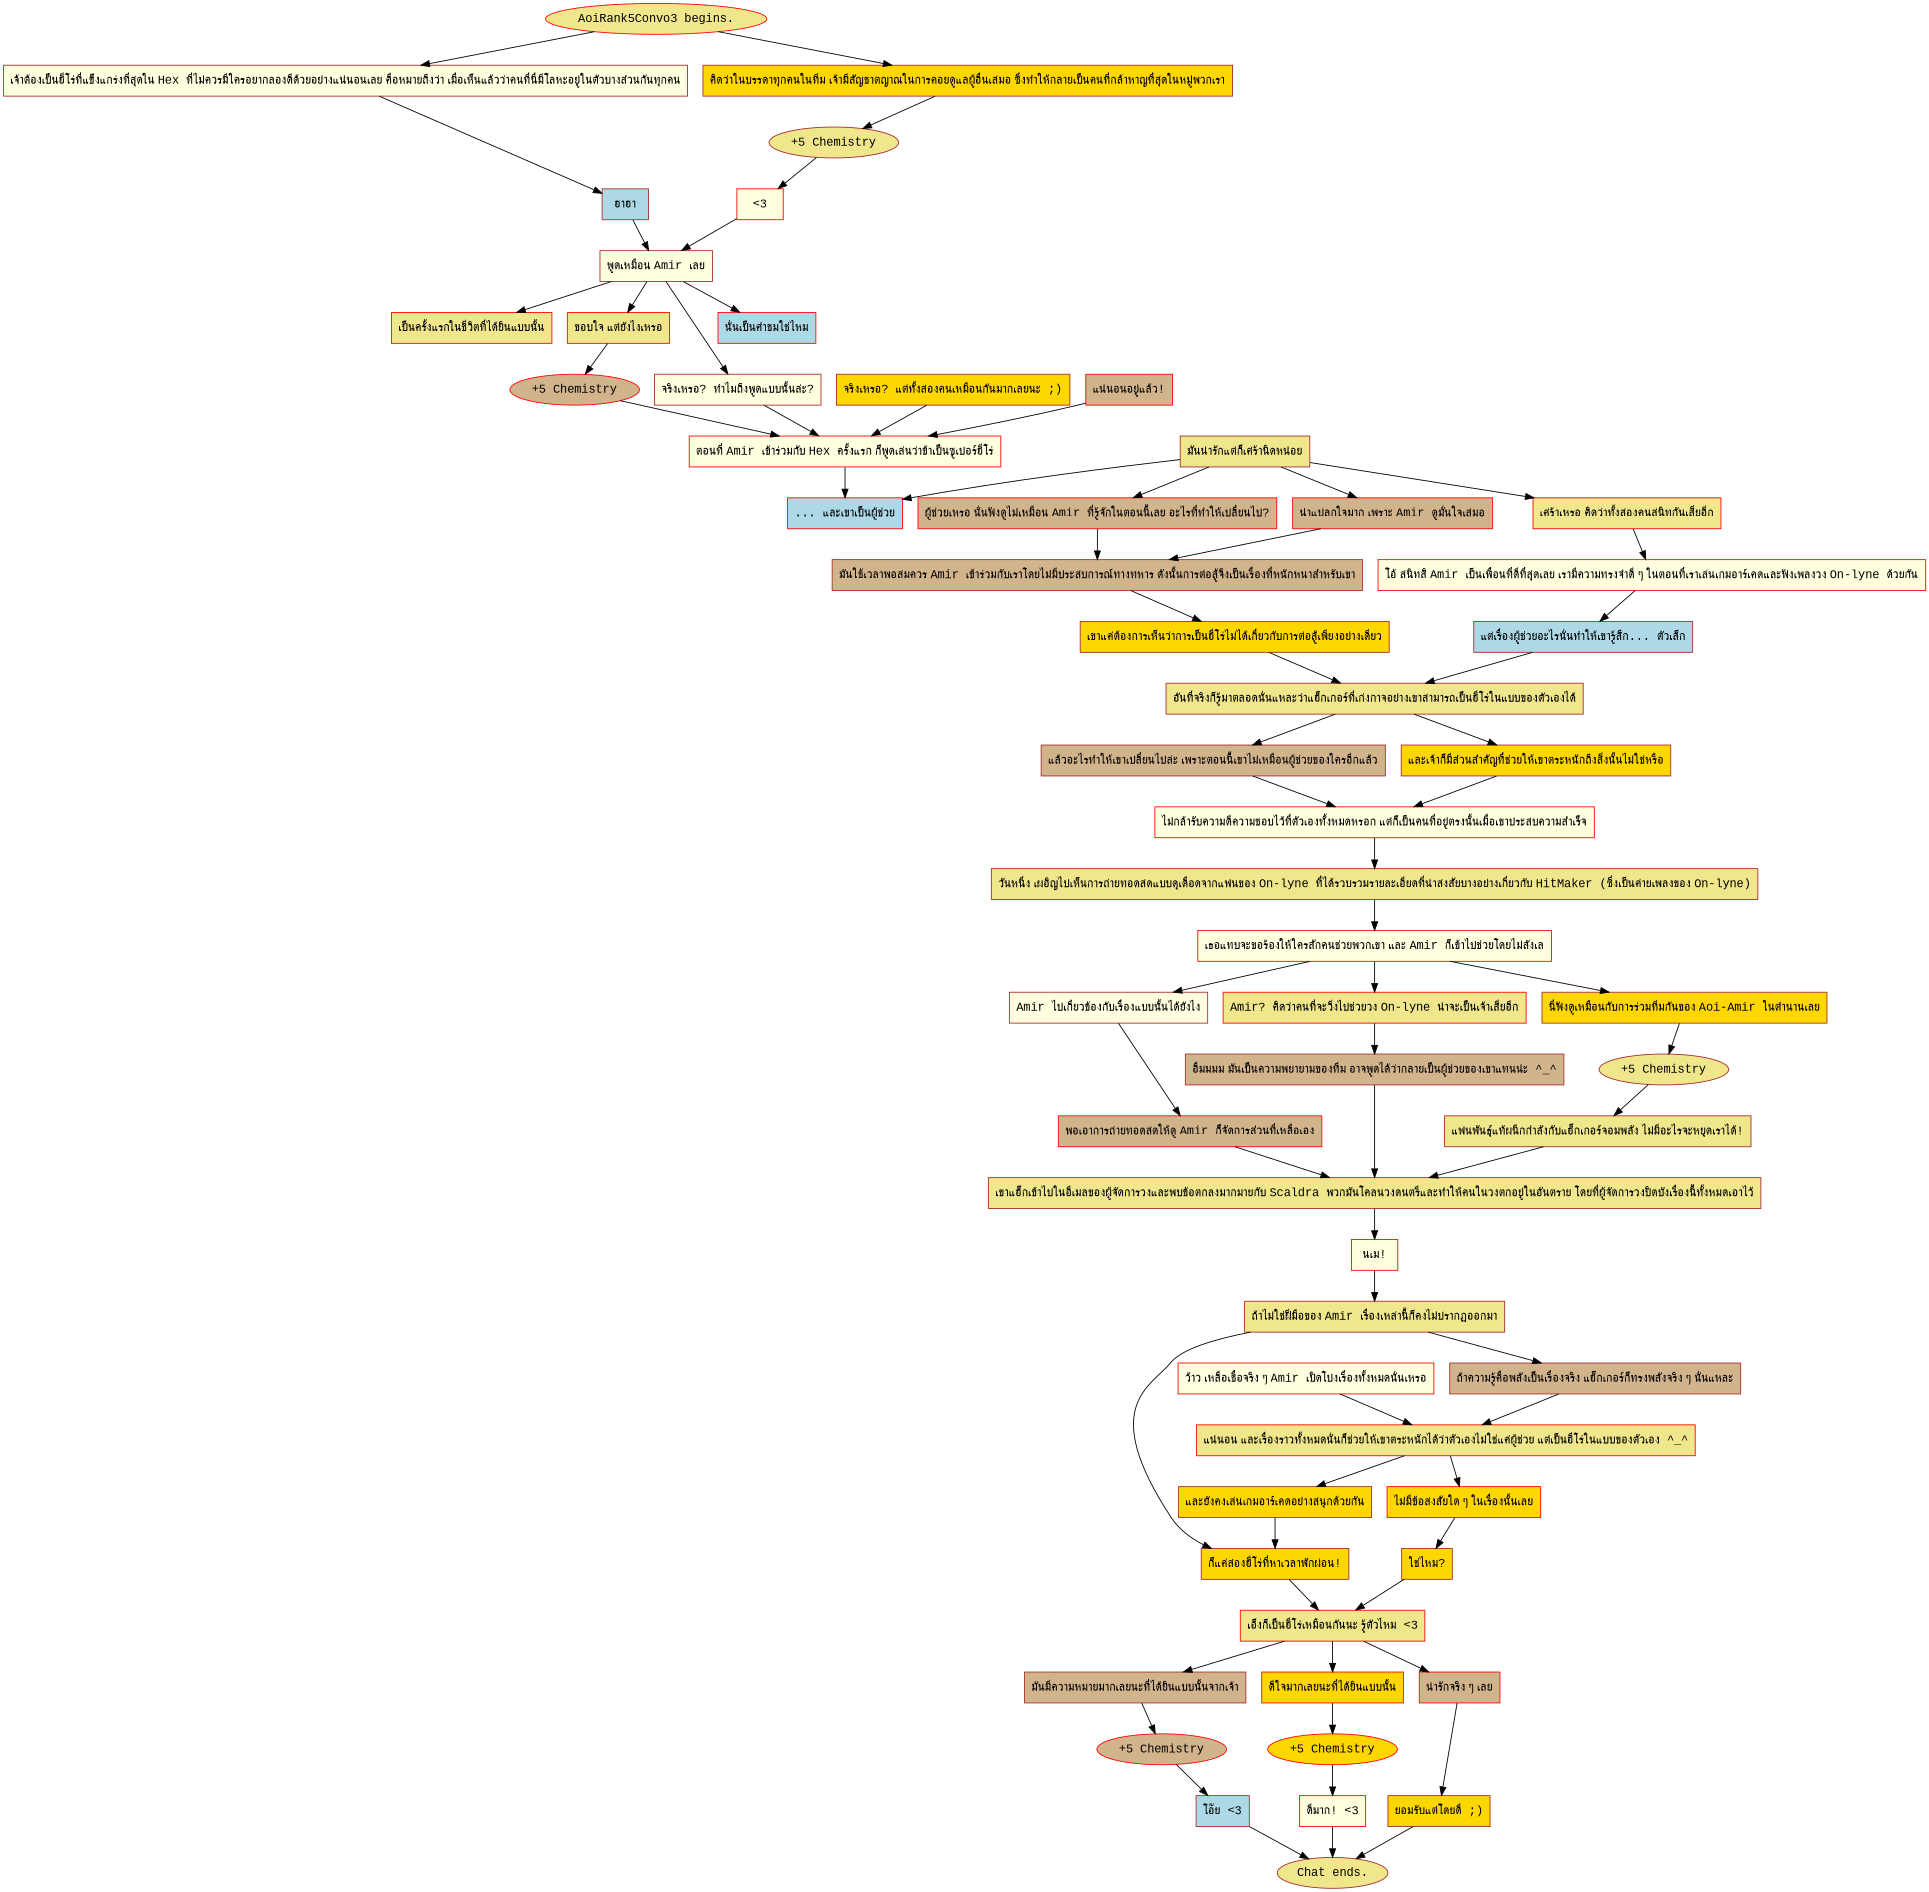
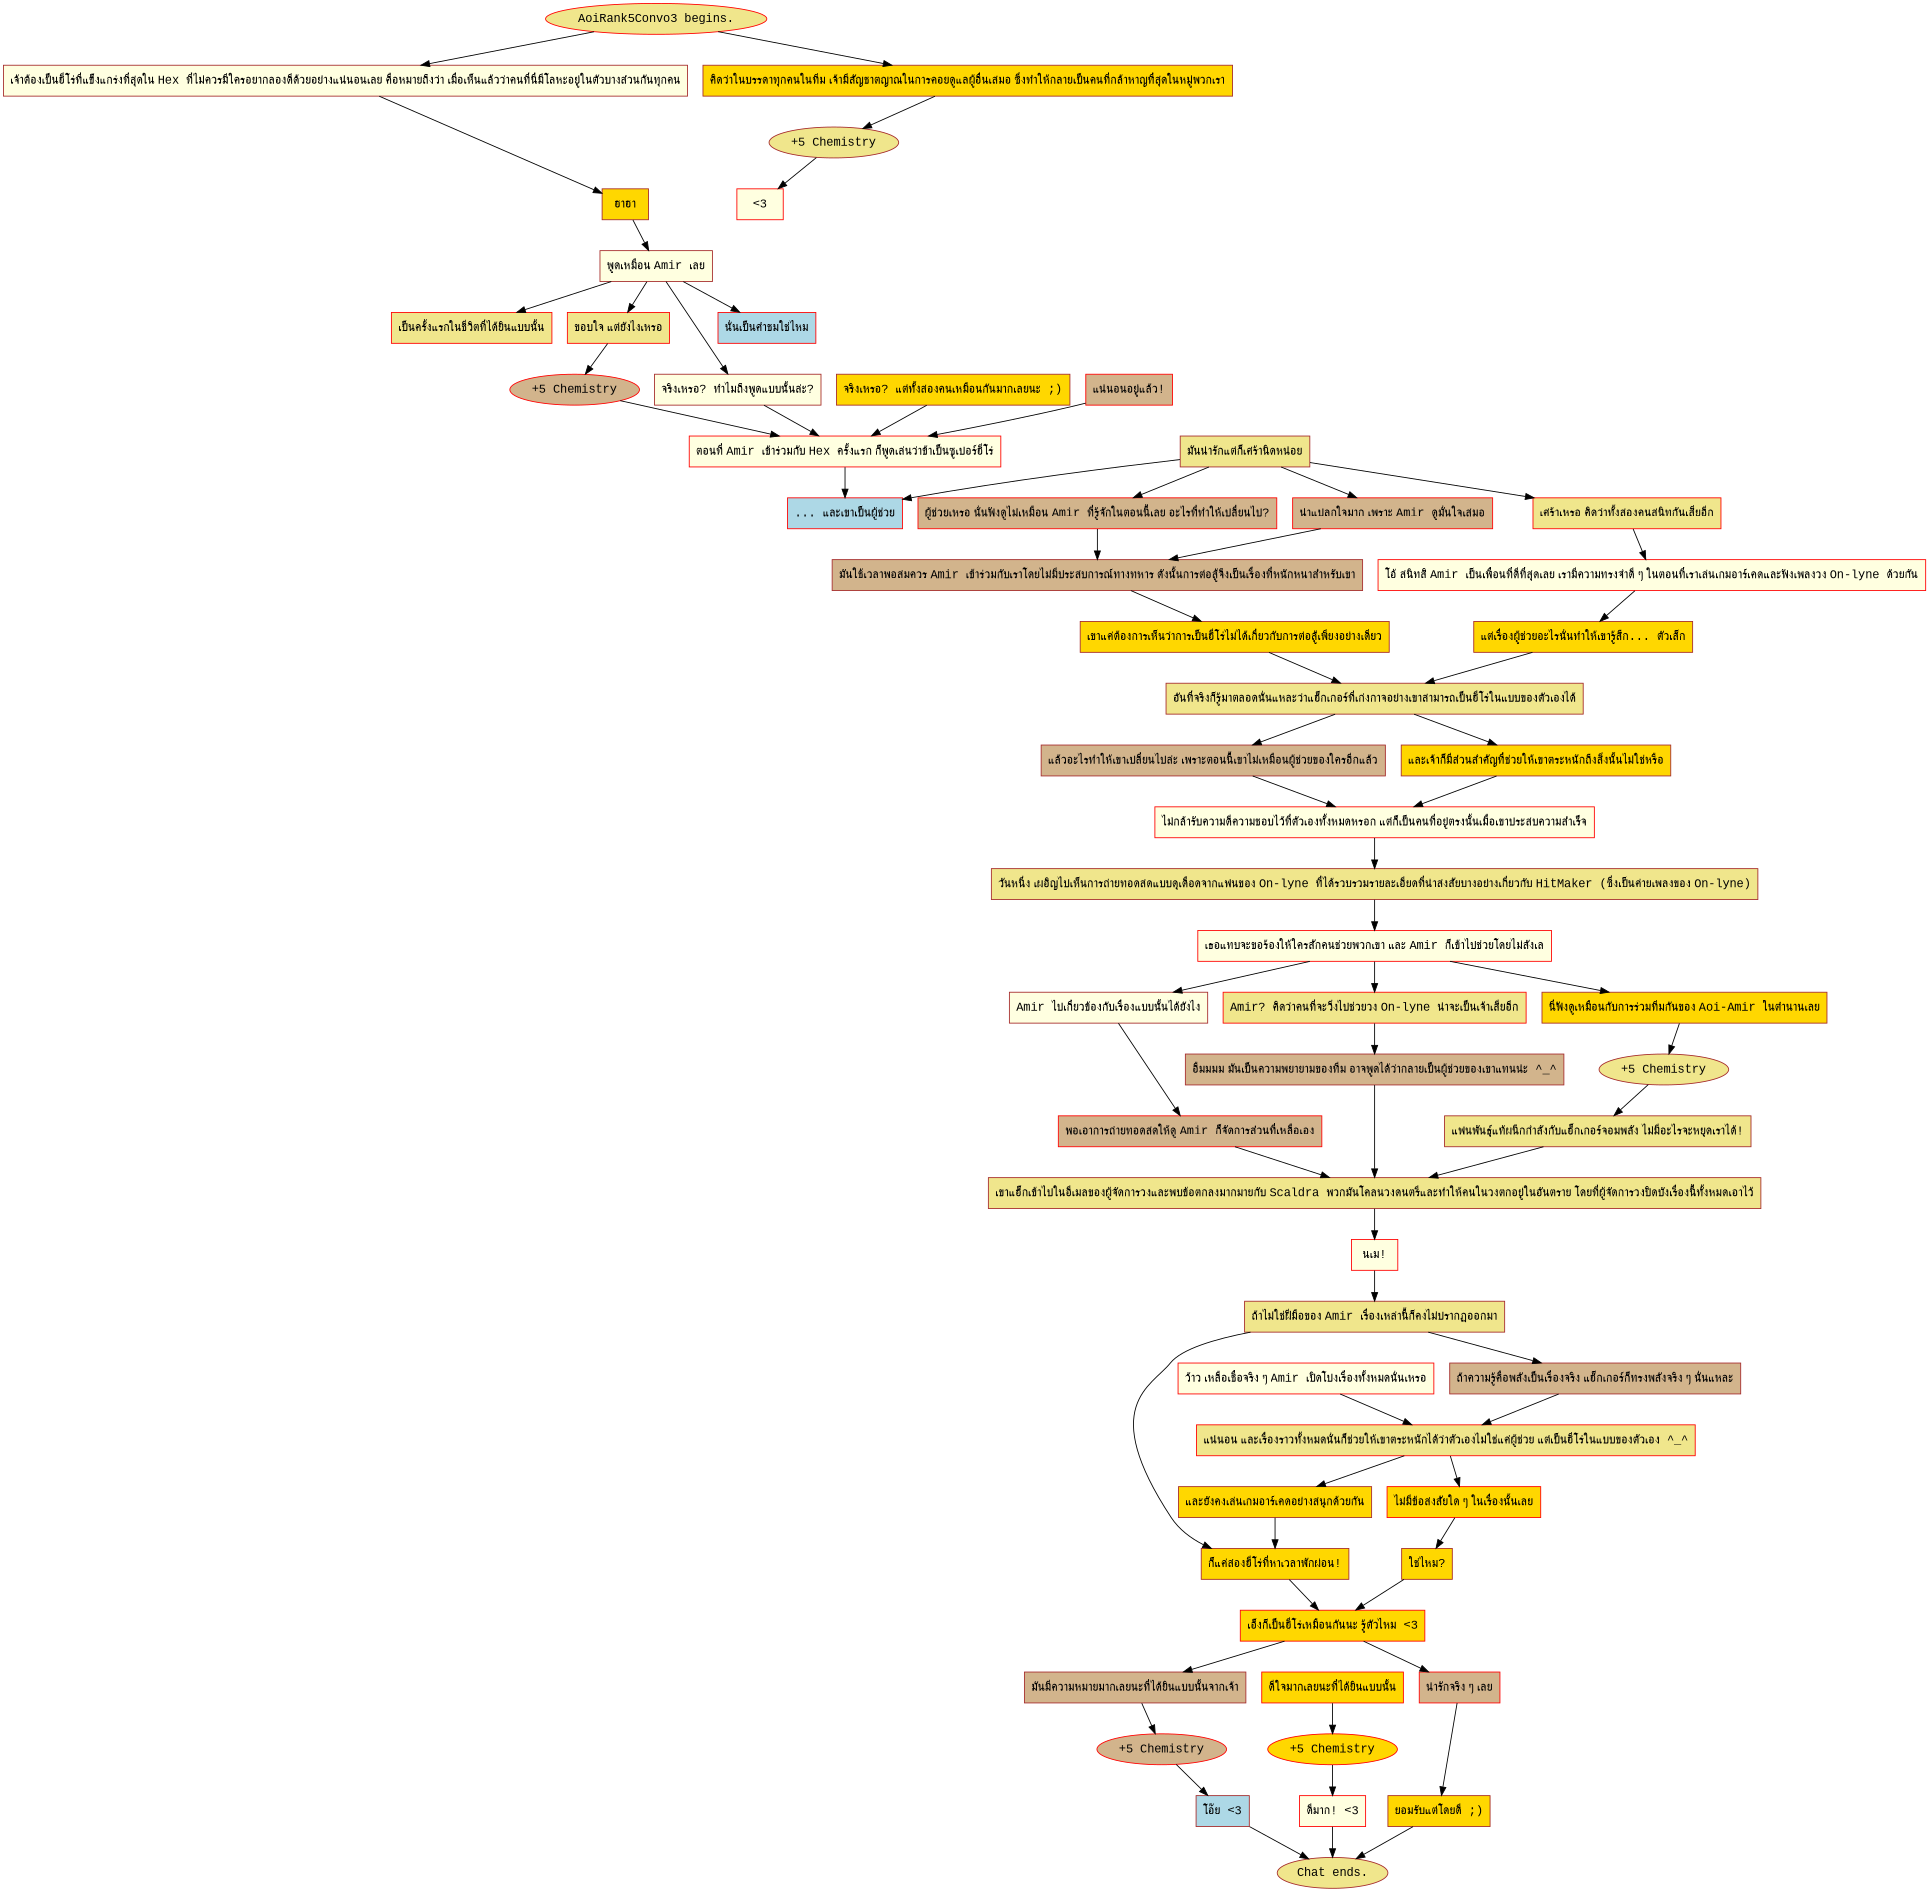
(625, 204) -> (625, 204)
(713, 232) -> none
(1583, 637) -> (1583, 637)
(1333, 1626) -> (1333, 1626)
(1333, 1652) -> none
